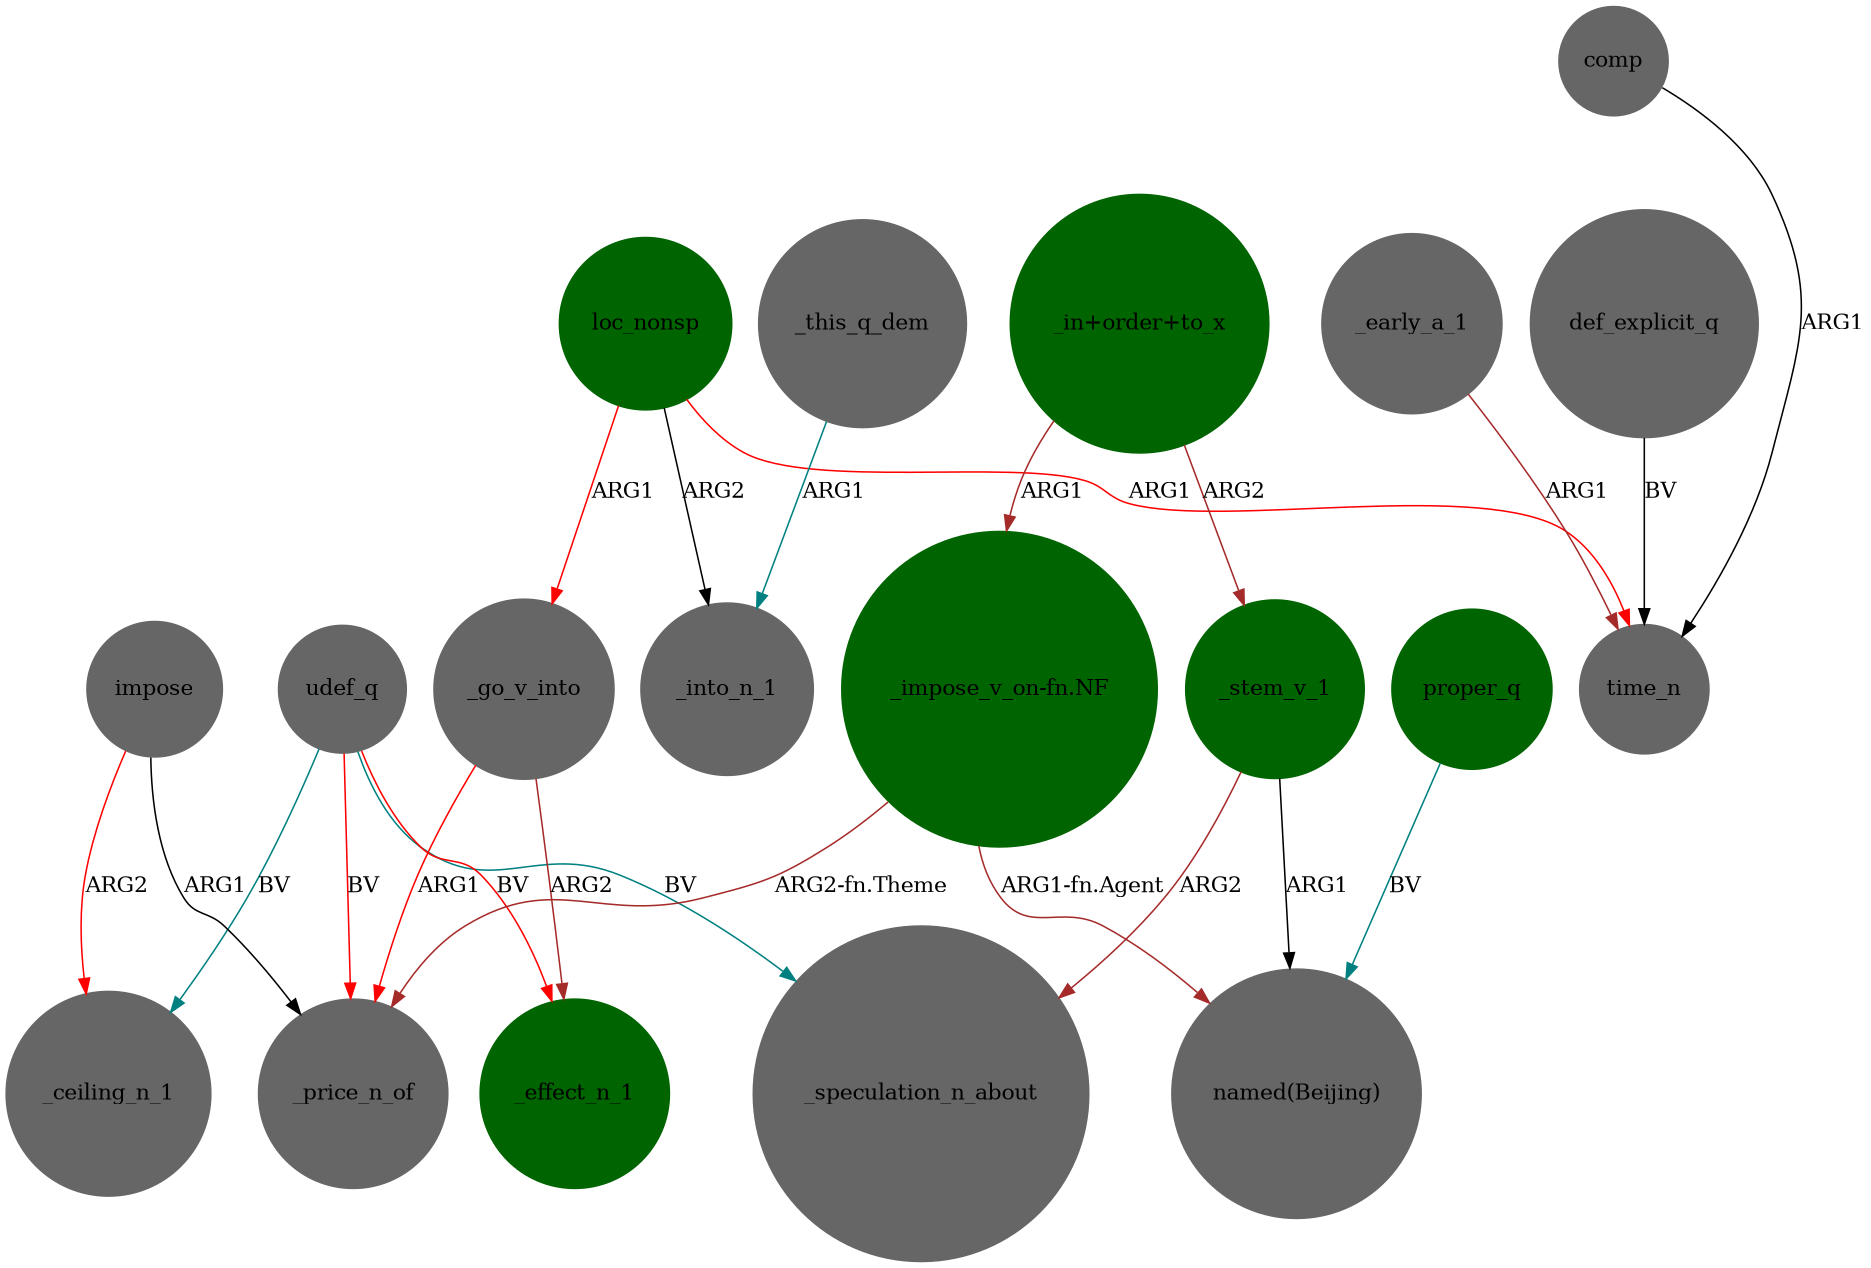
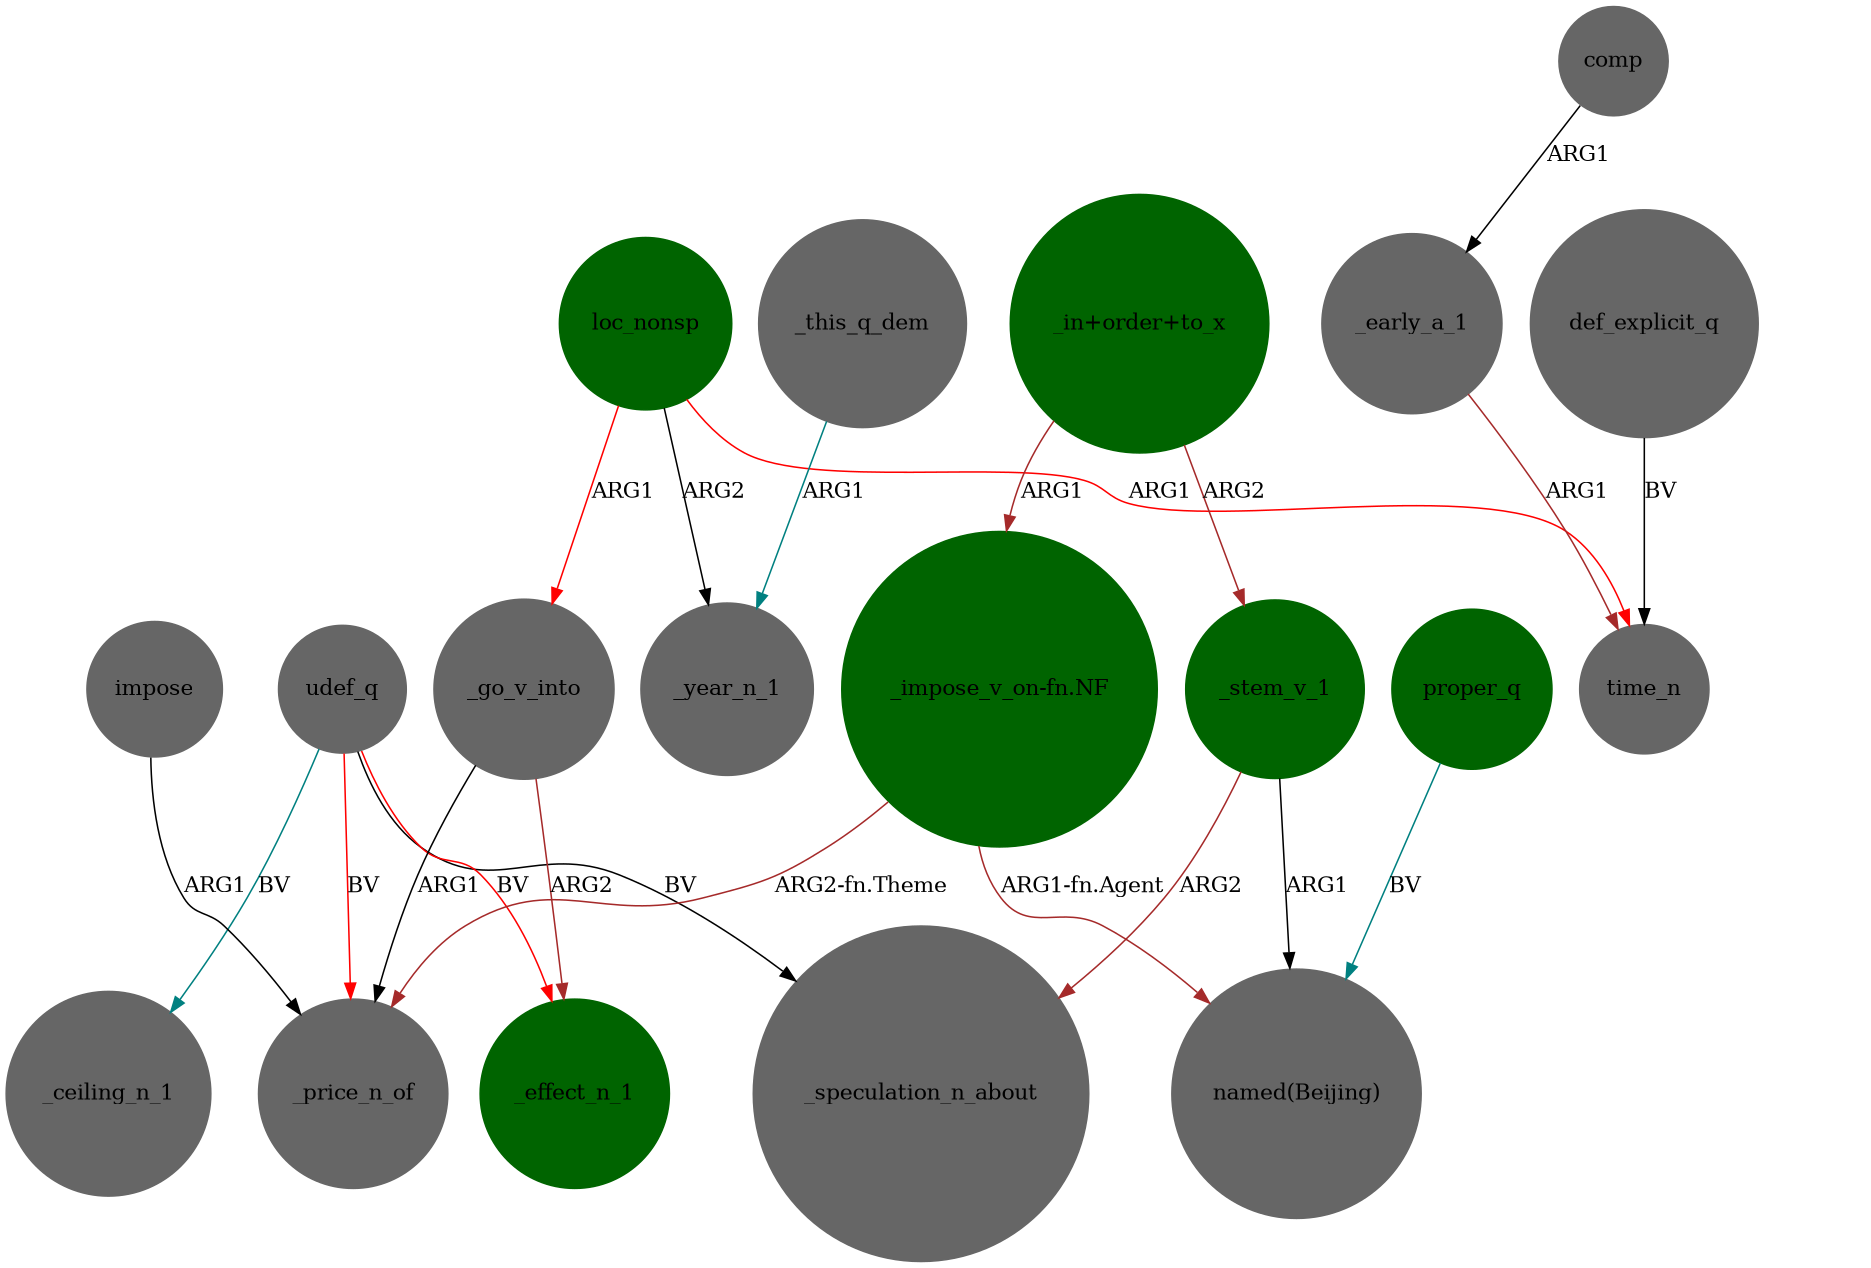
(1798, 340) -> (1528, 173)
(727, 689) -> (727, 689)
(88, 862) -> none
(568, 864) -> (568, 864)
(419, 872) -> (419, 872)
